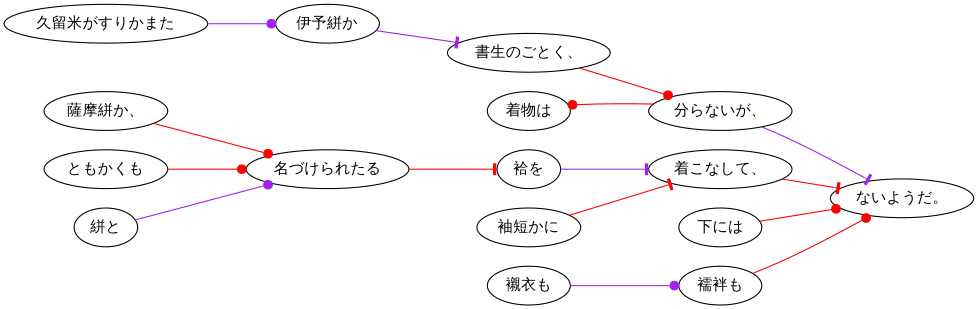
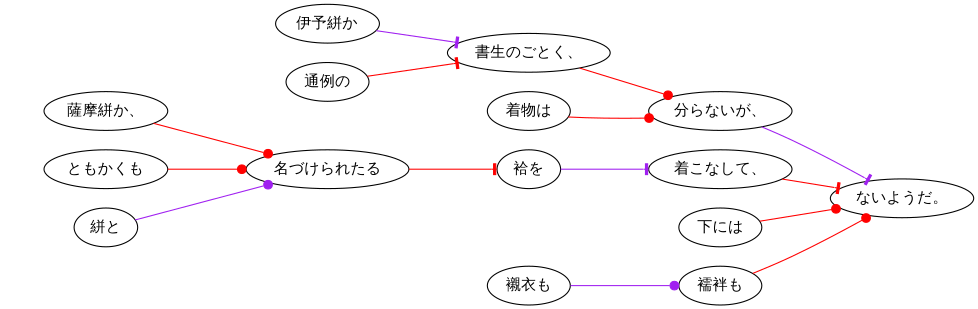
(106, 24) -> none
none -> (328, 82)
(615, 104) -> (606, 118)
(529, 227) -> none
